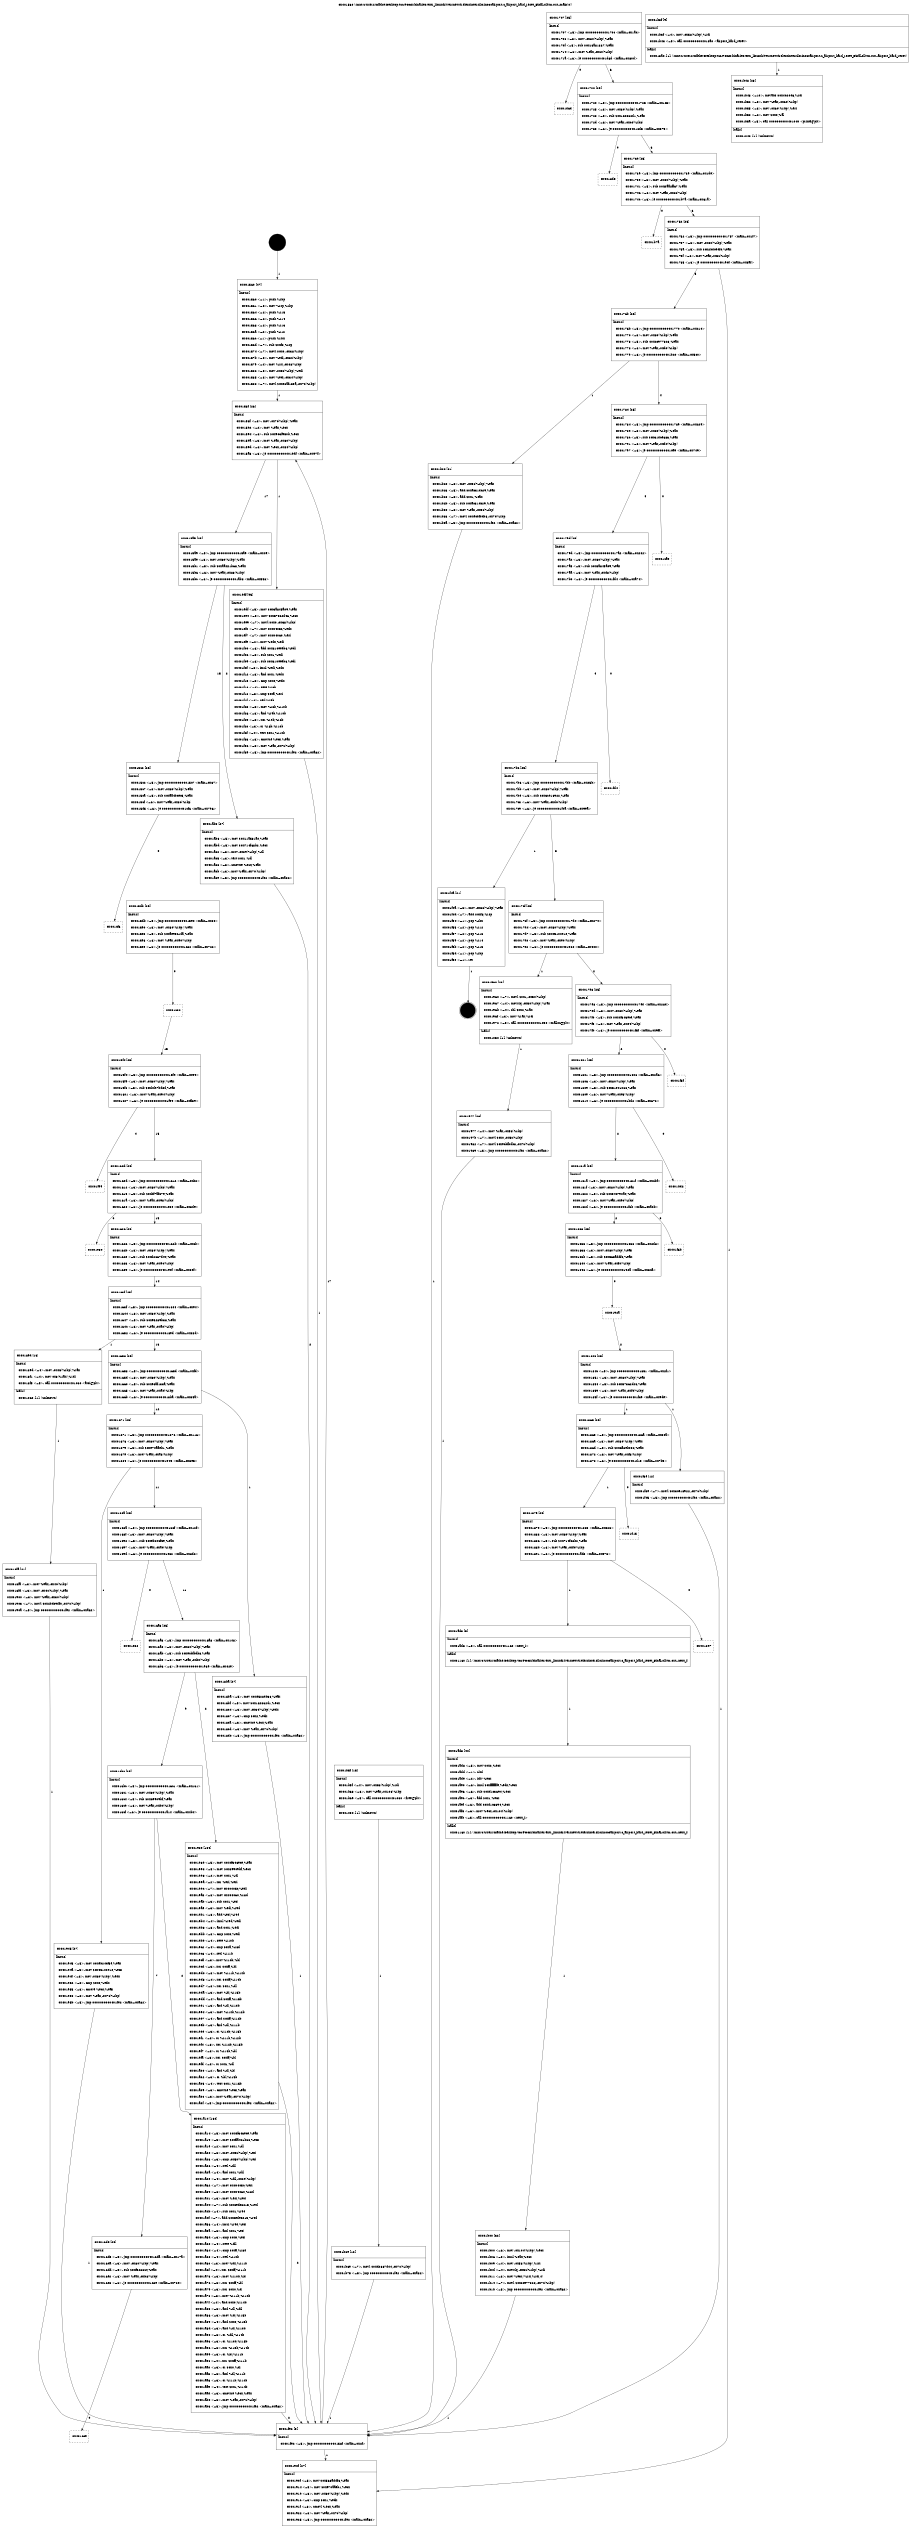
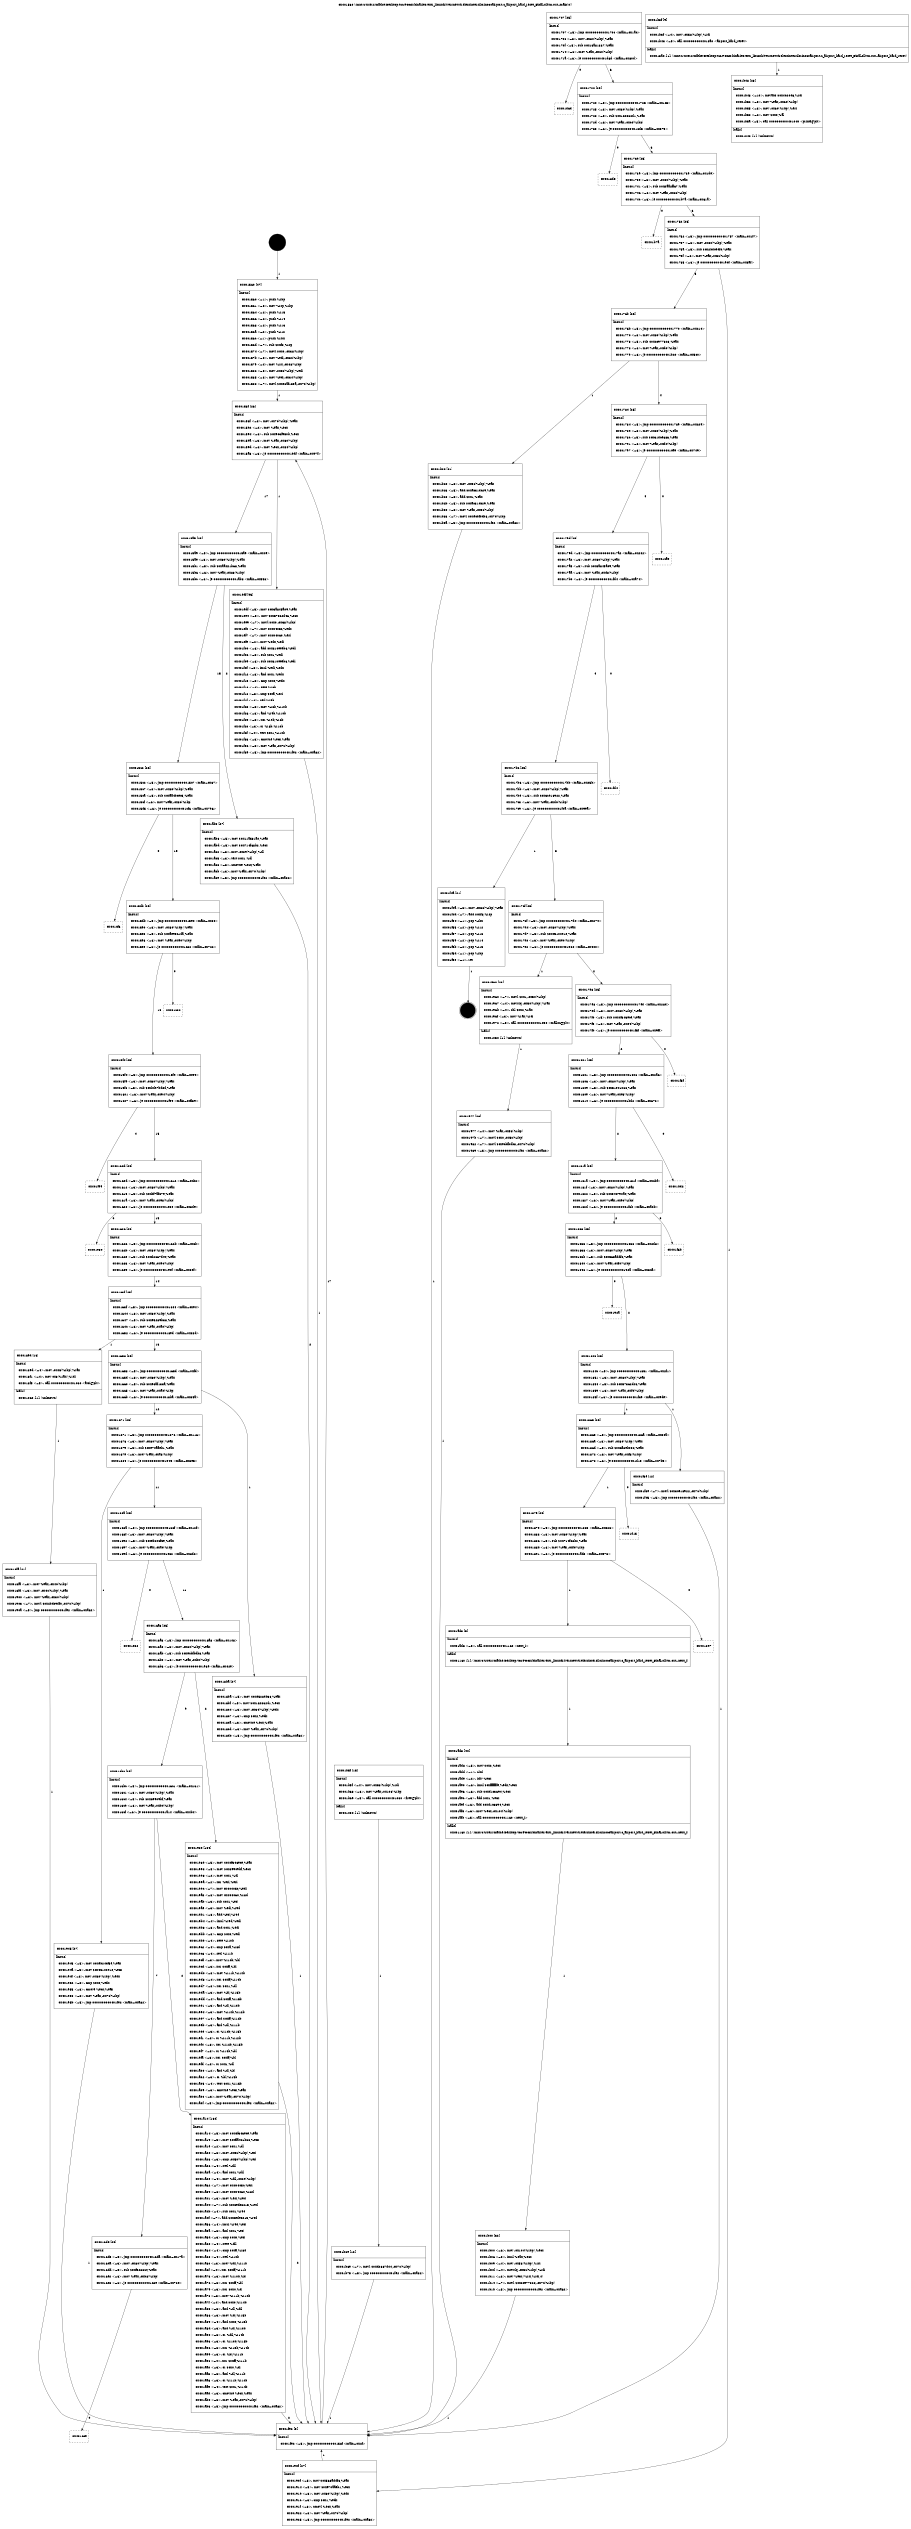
none -> (173, 857)
(167, 1034) -> (154, 1002)
(617, 1334) -> (626, 1312)
(325, 2454) -> (322, 2456)
